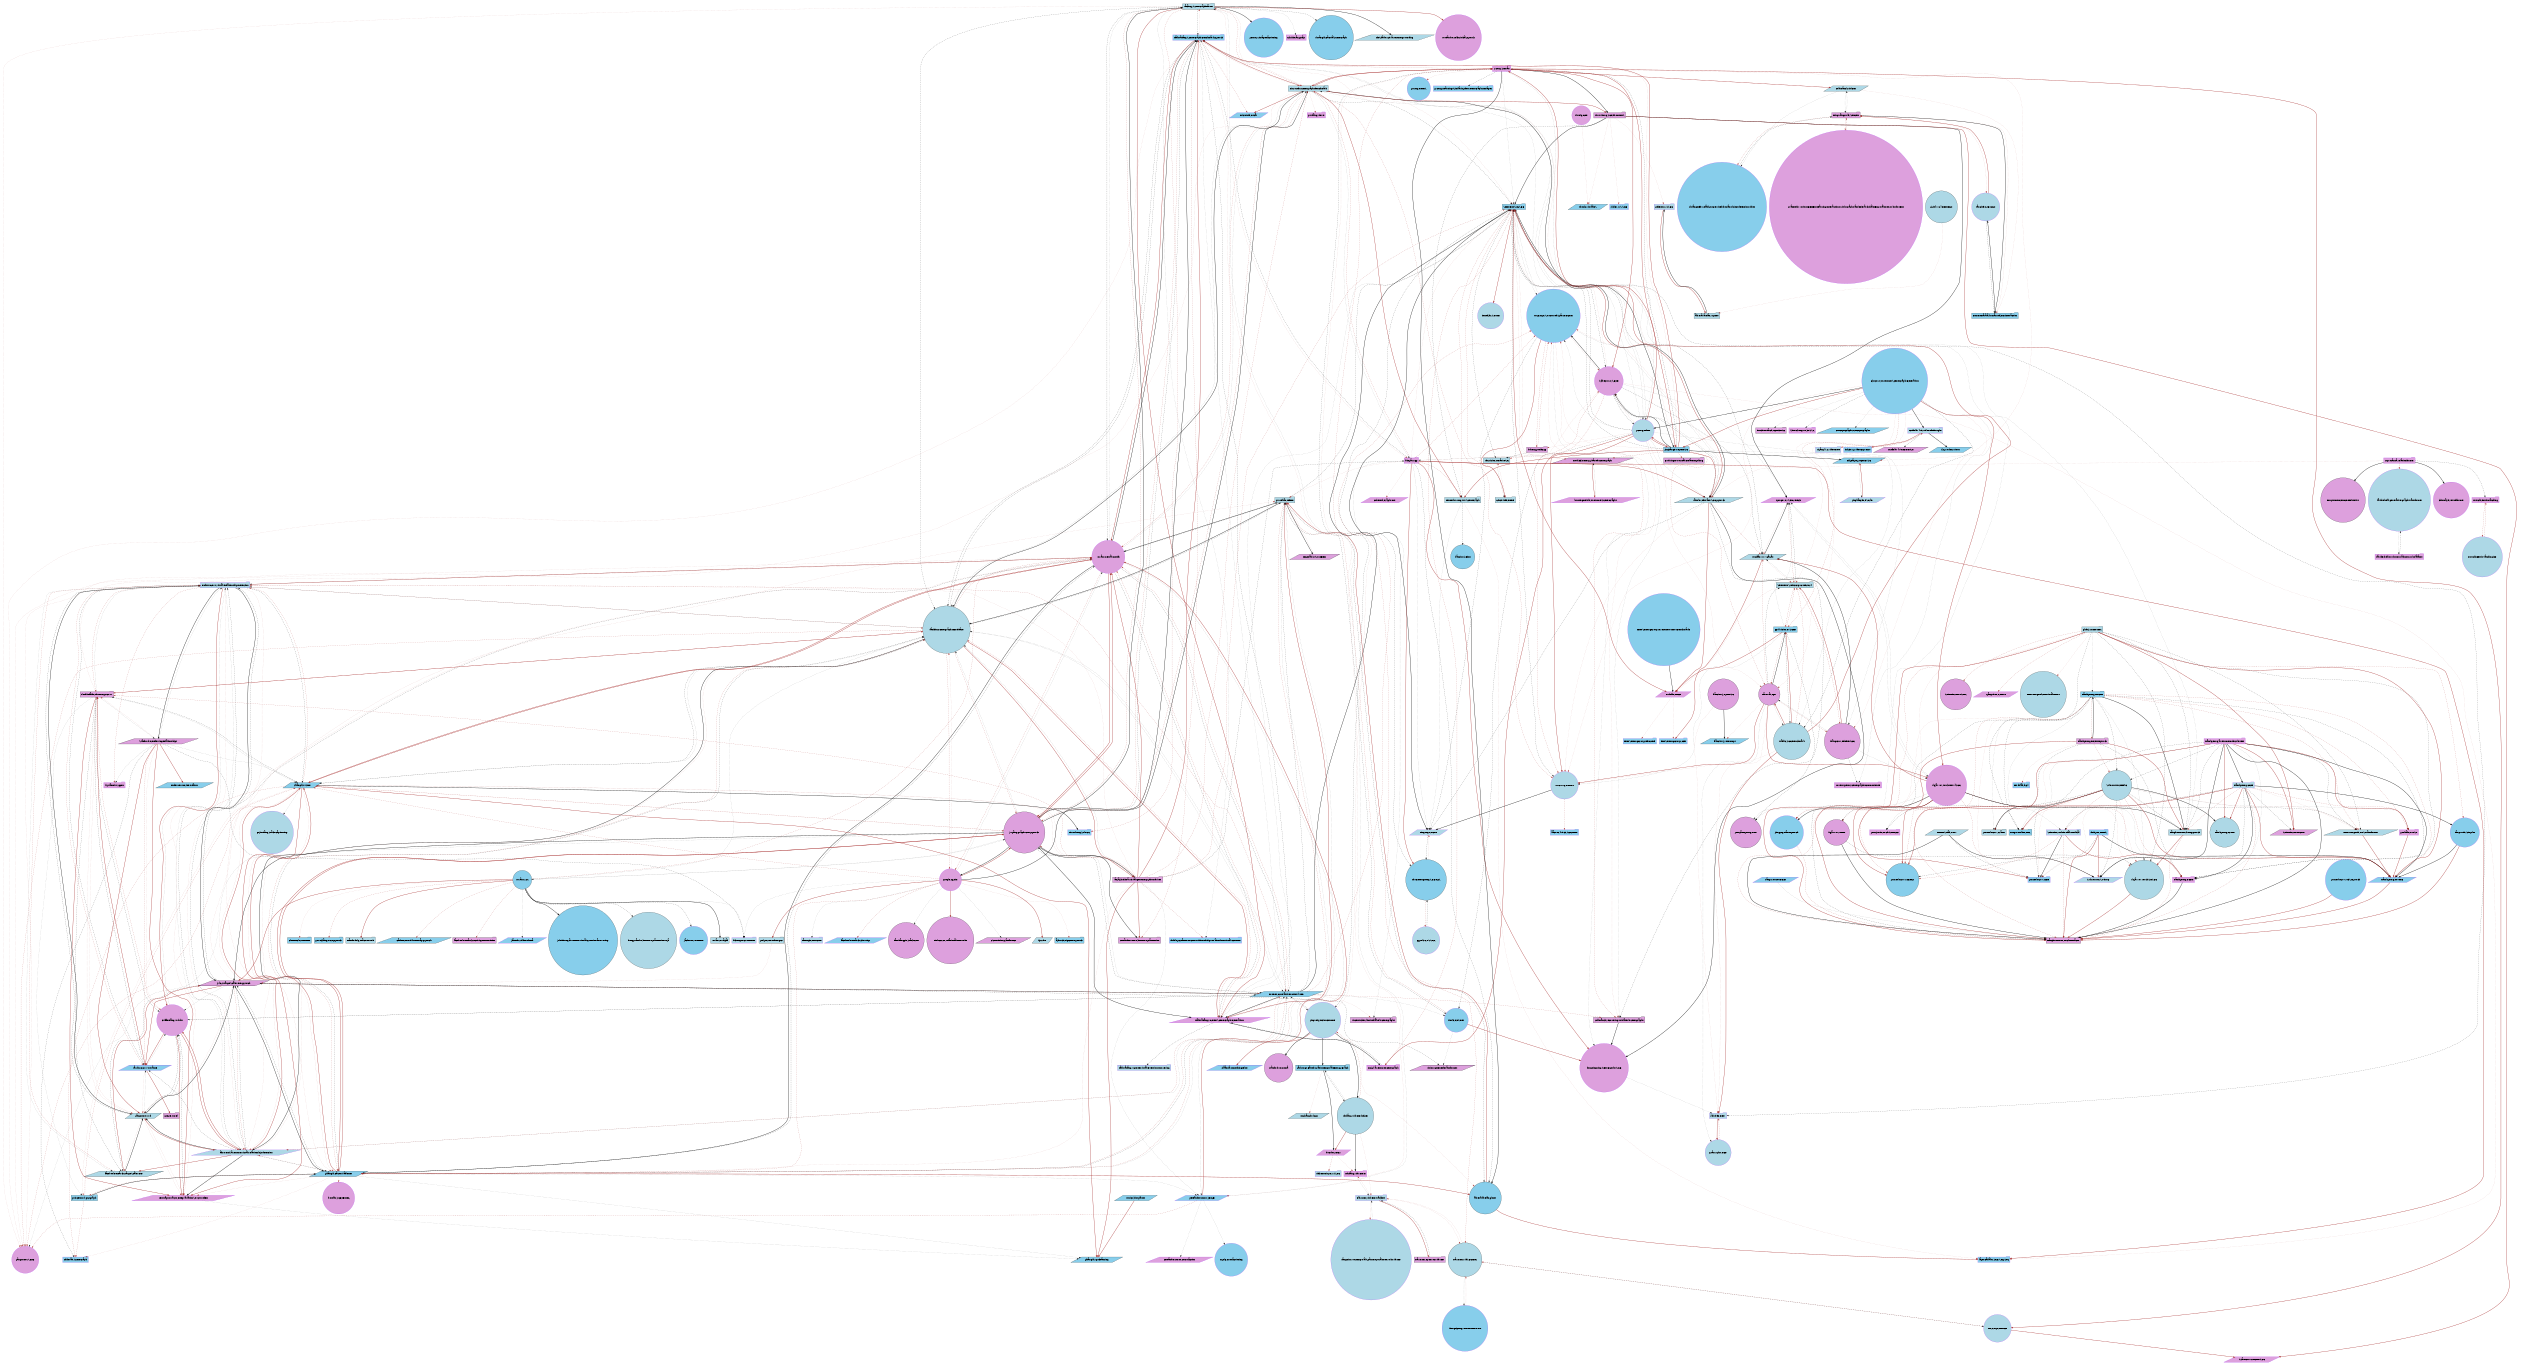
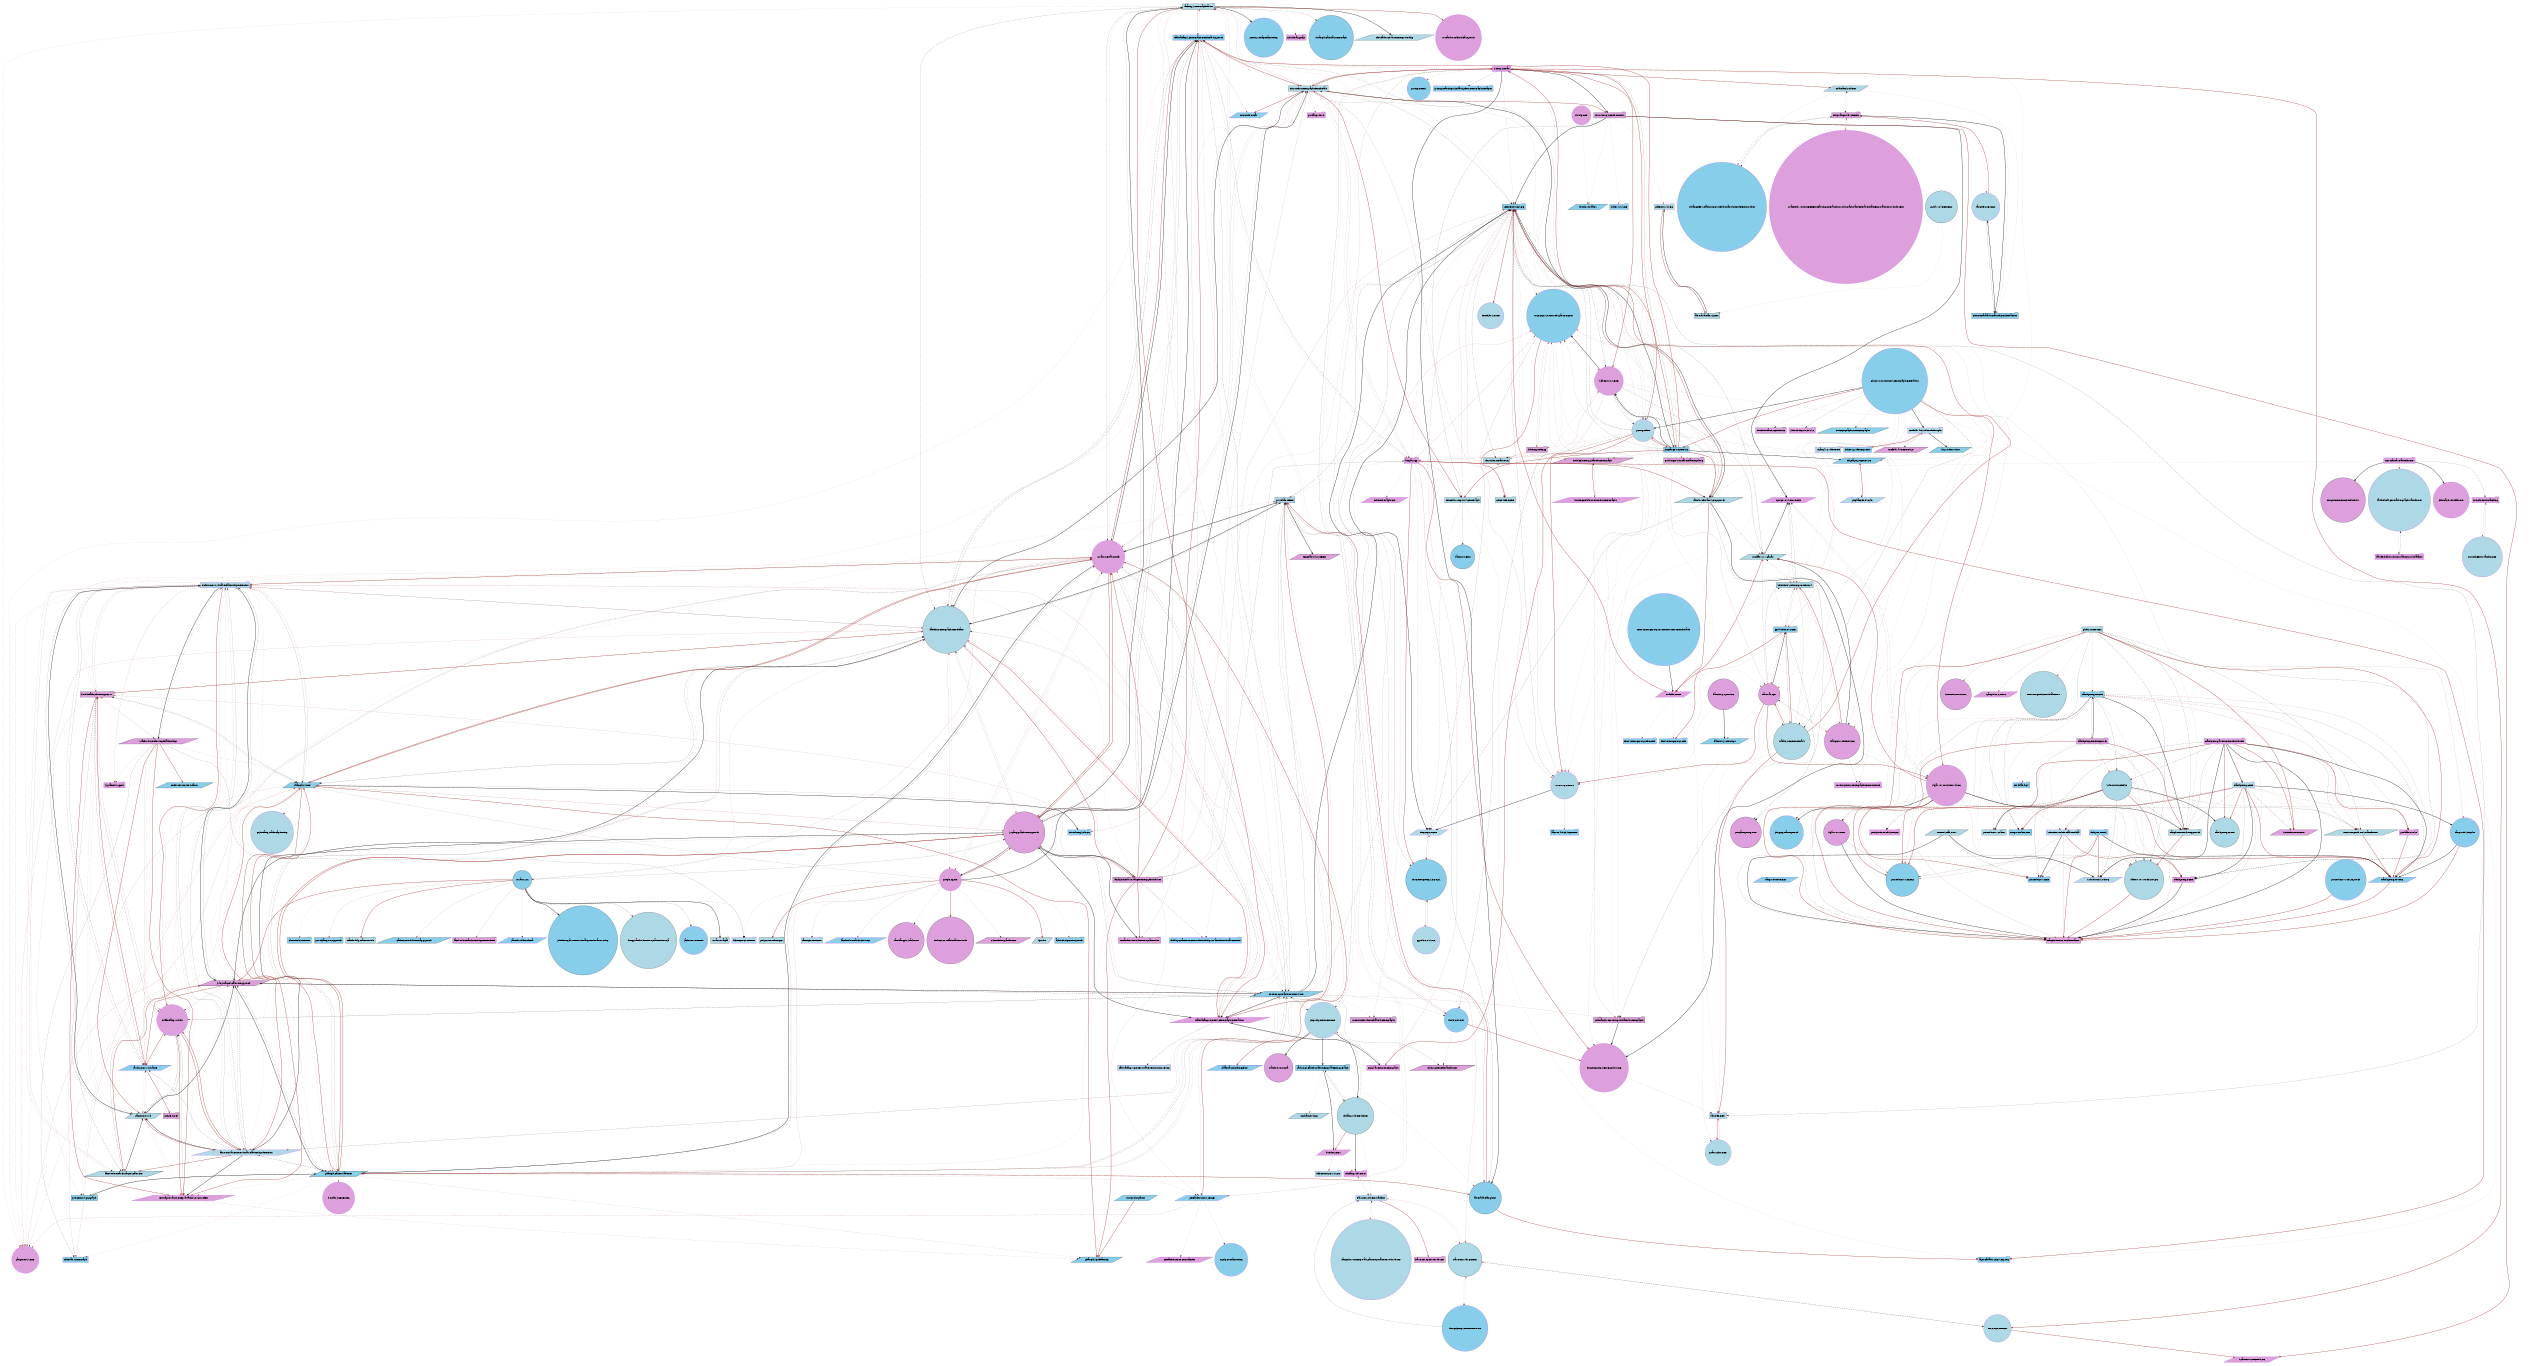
(2144, 880) -> (2144, 880)
(528, 982) -> (206, 998)
(1416, 1221) -> (1328, 1298)
